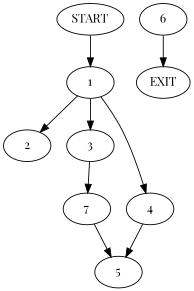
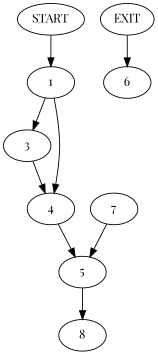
(163, 47) -> (127, 47)
(27, 146) -> none
(89, 173) -> (37, 173)
none -> (83, 335)
